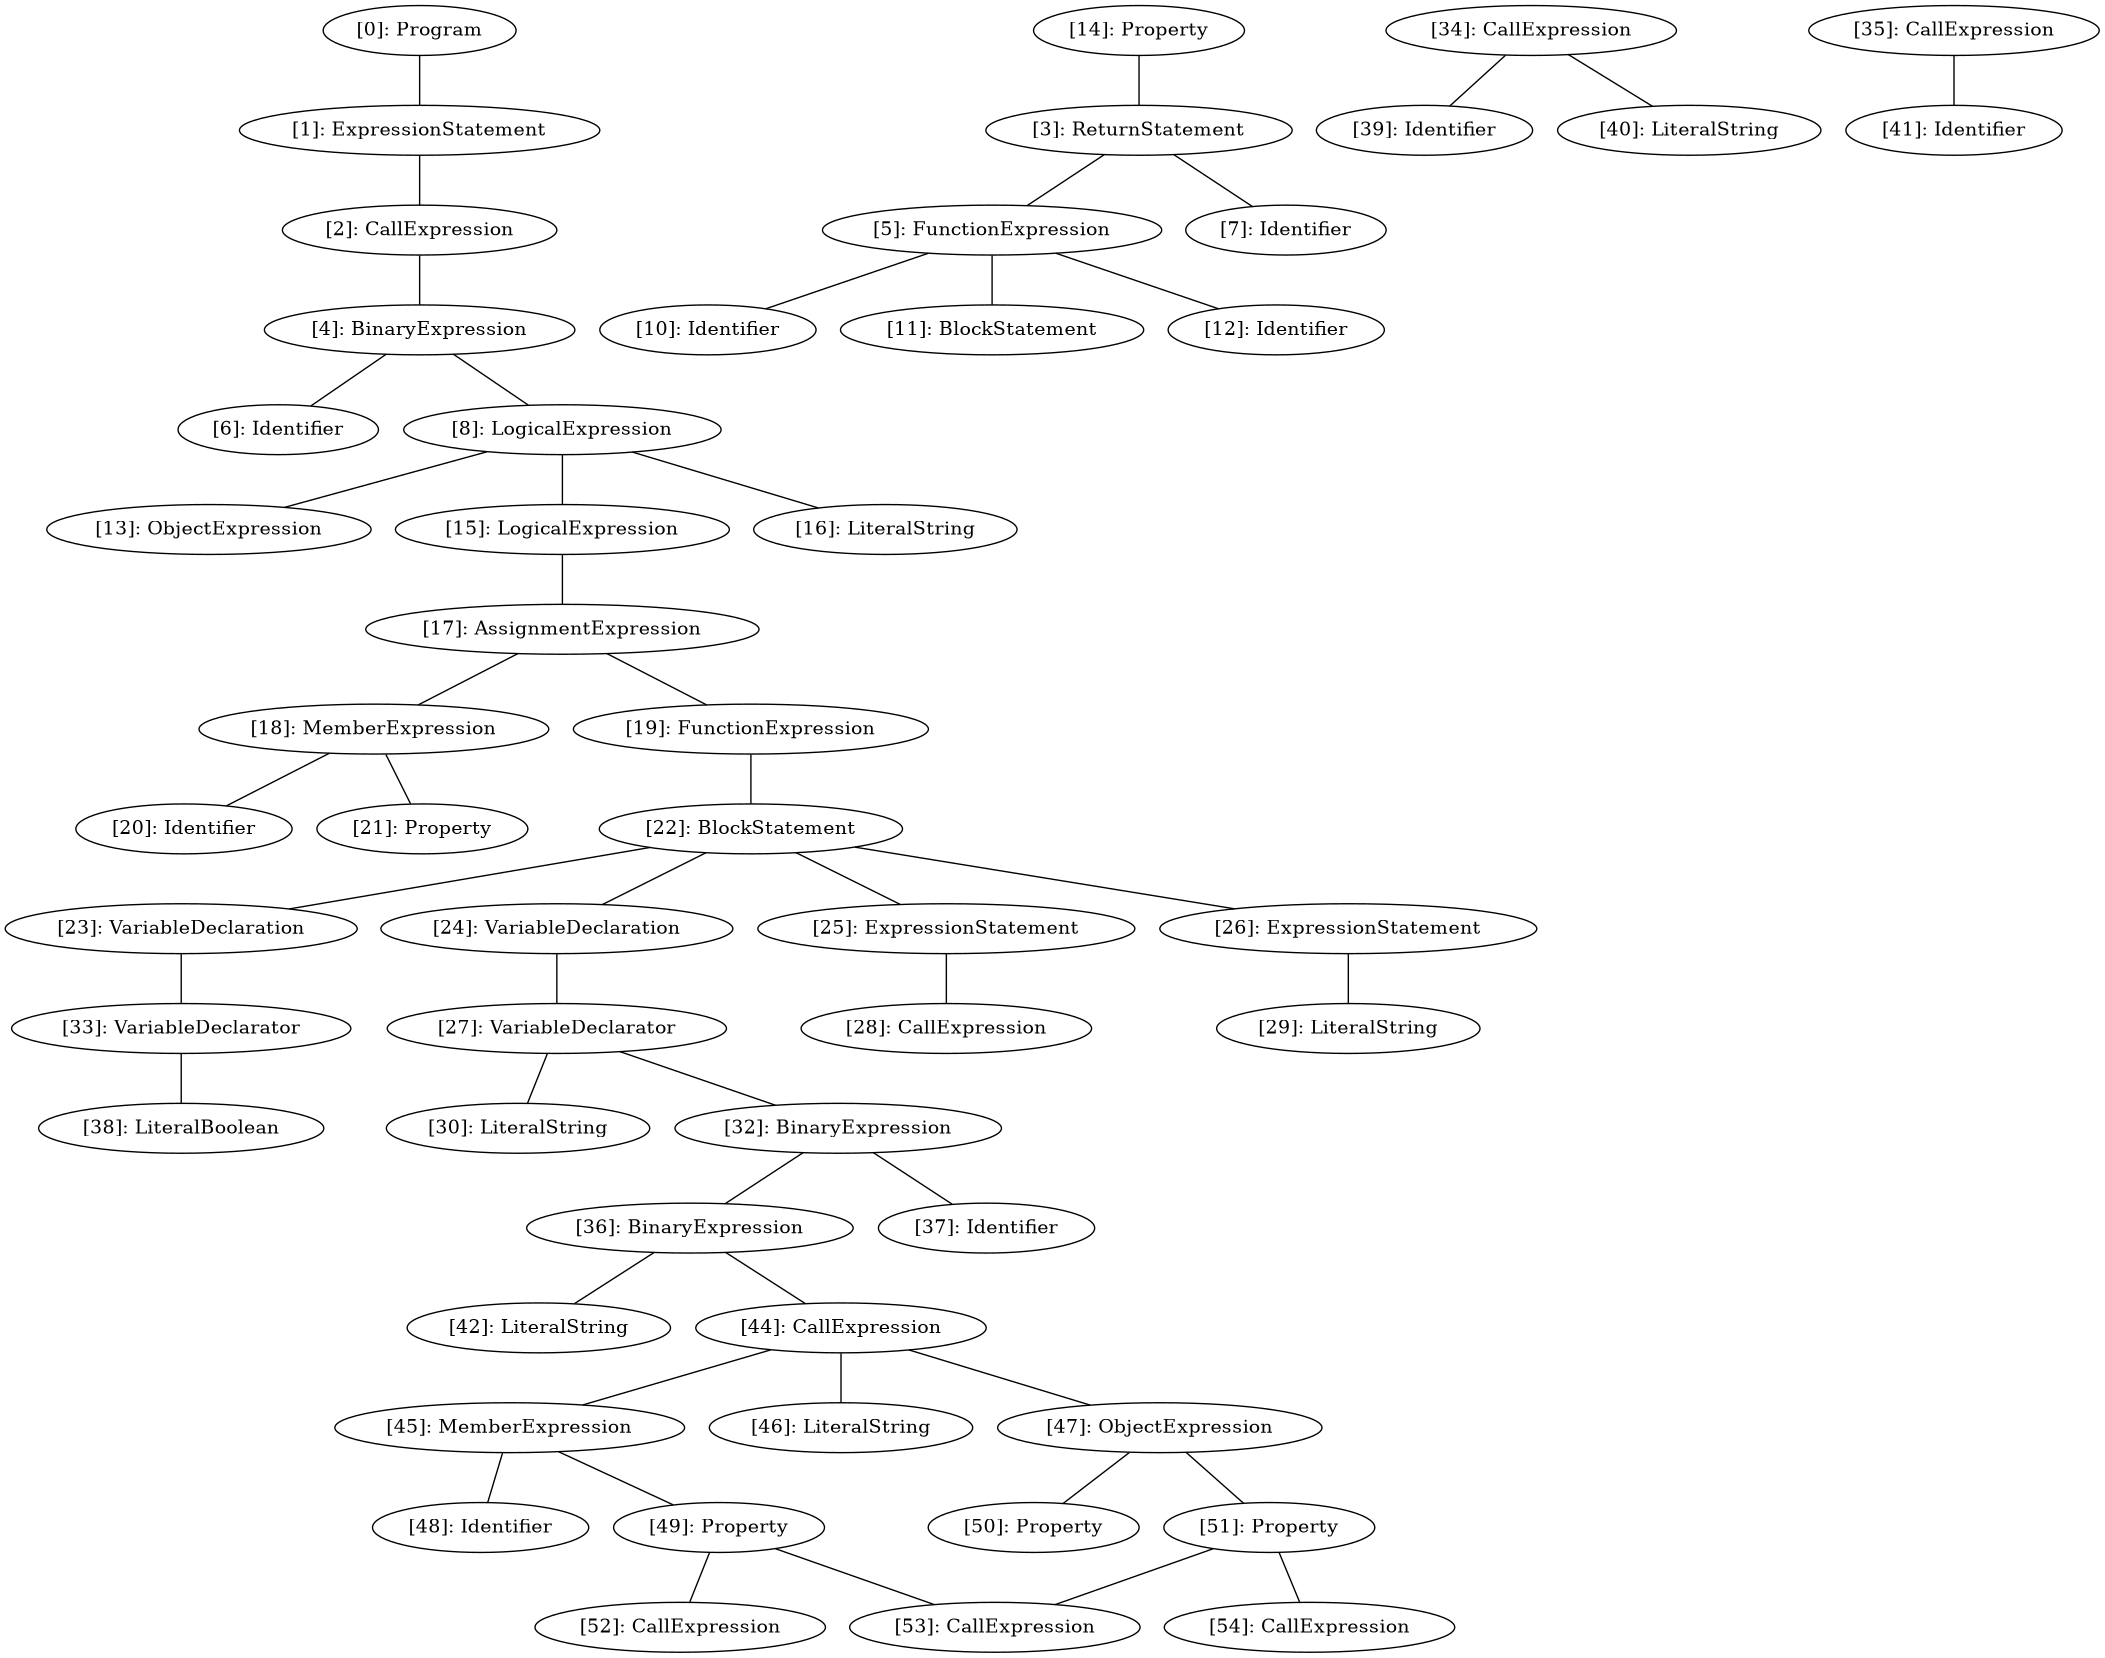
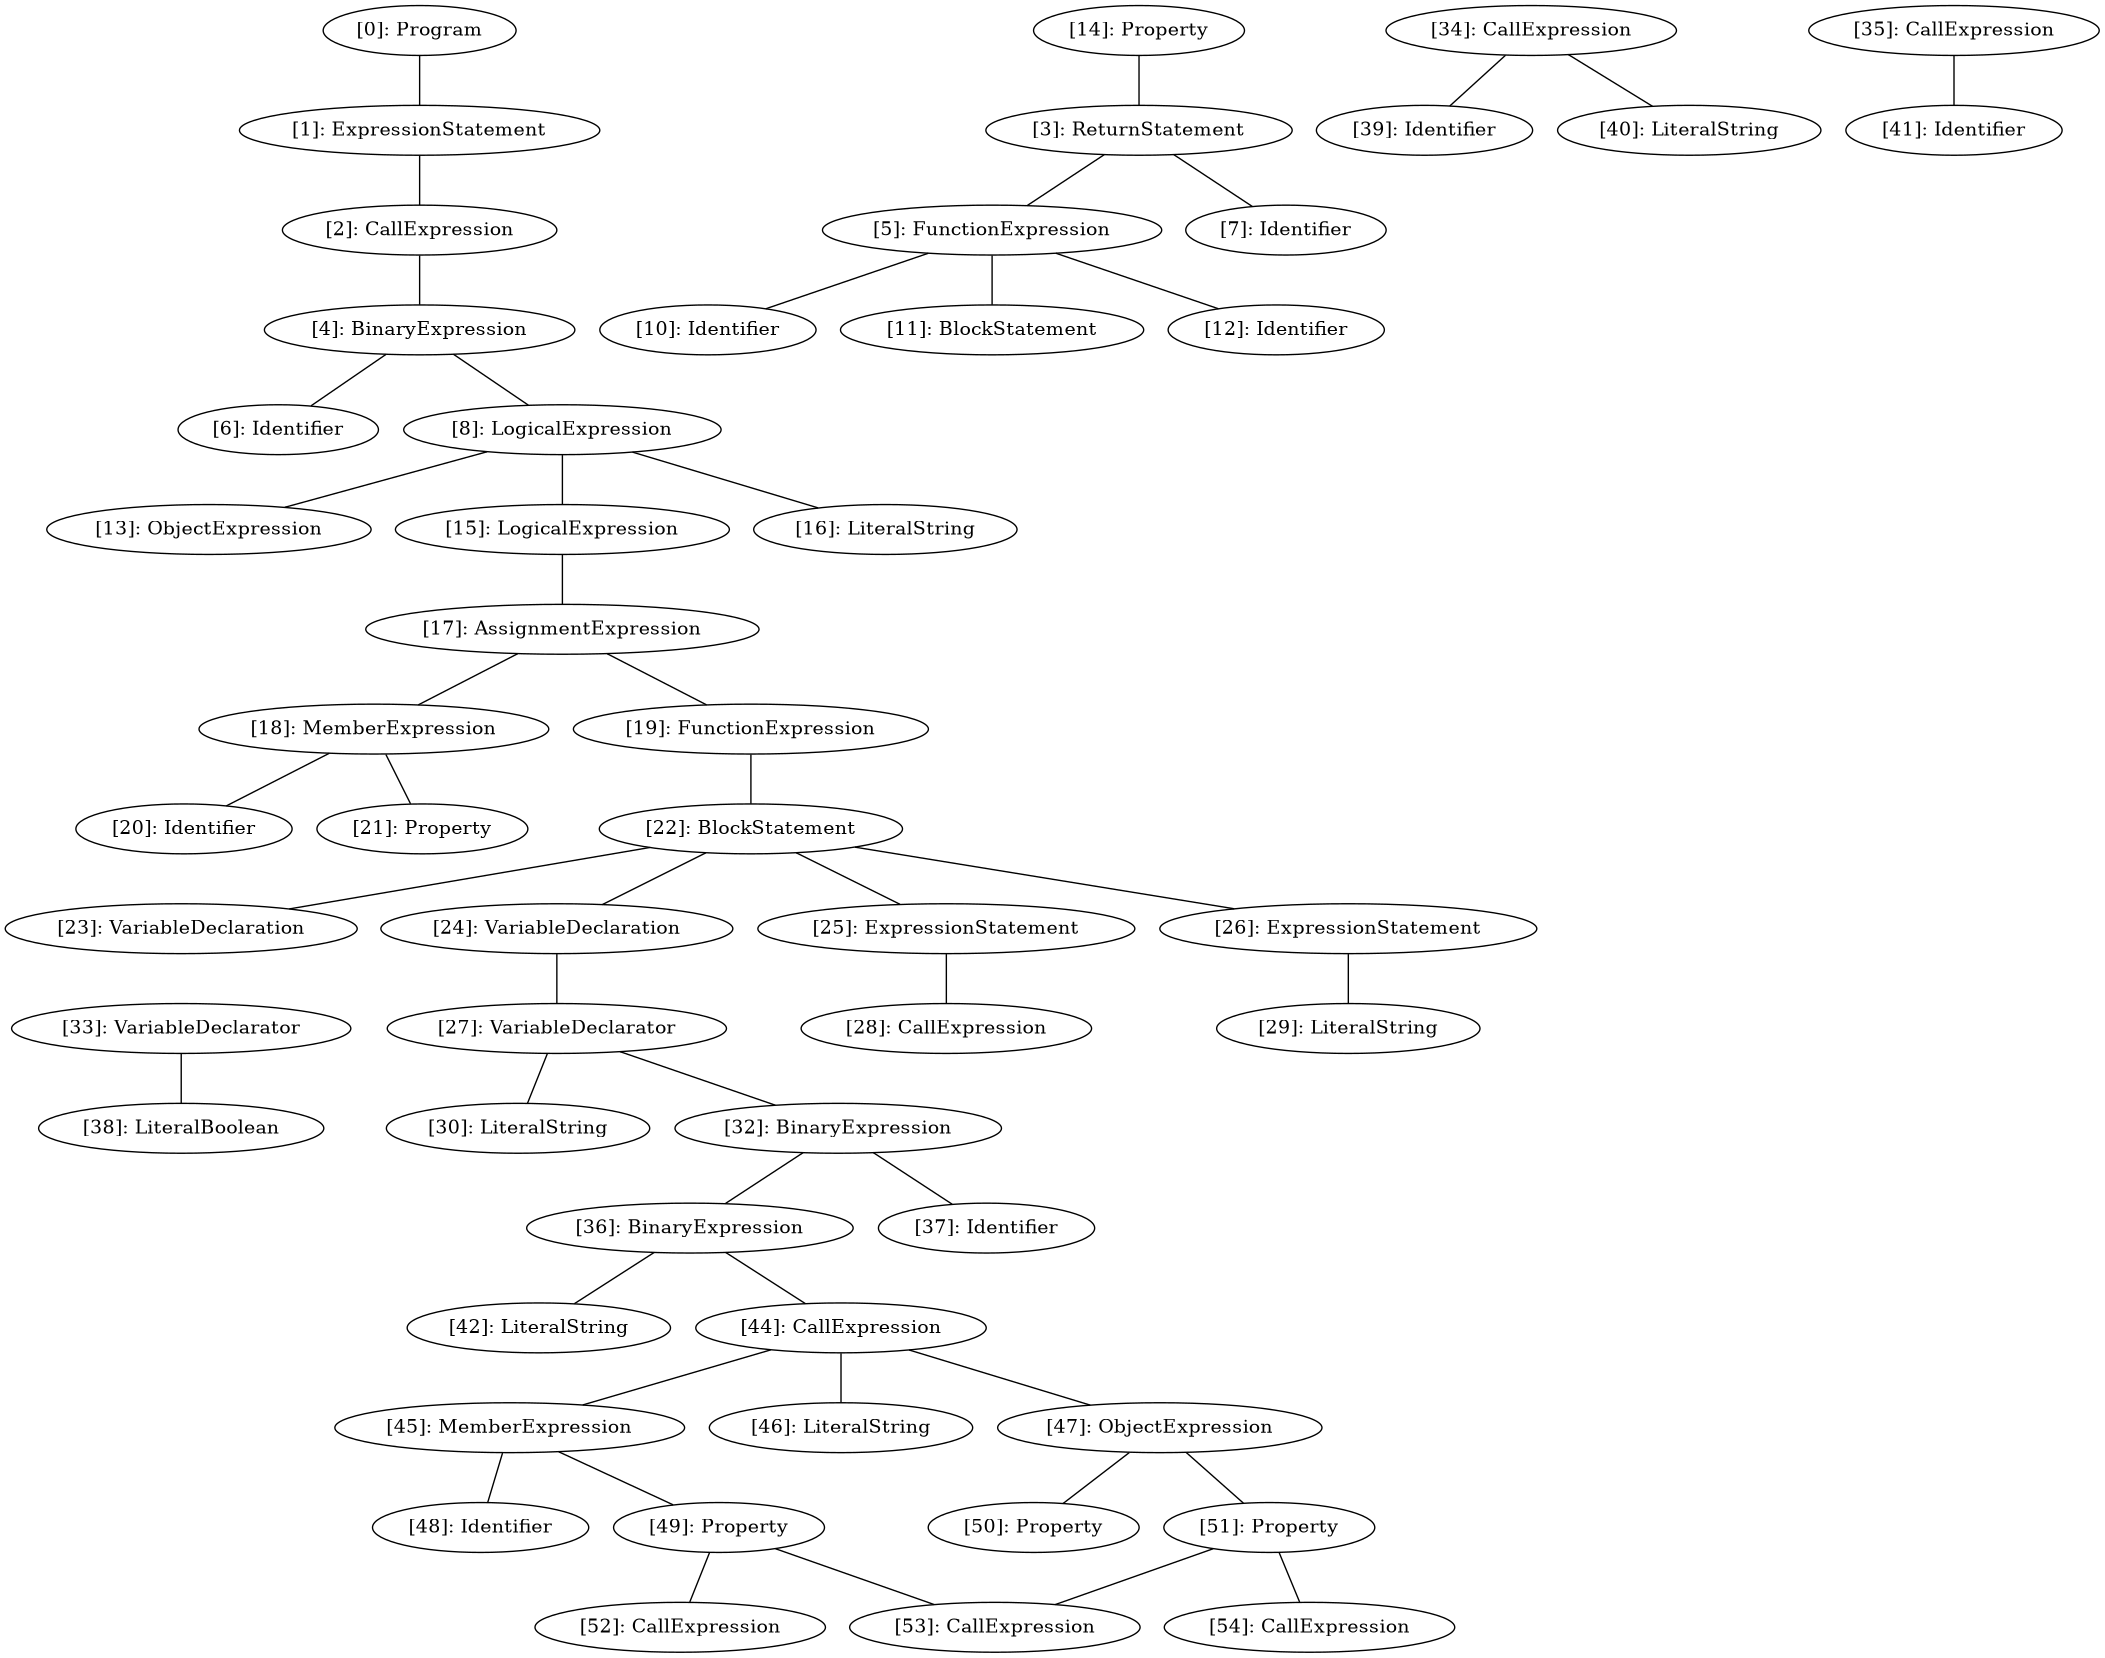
(181, 979) -> none
